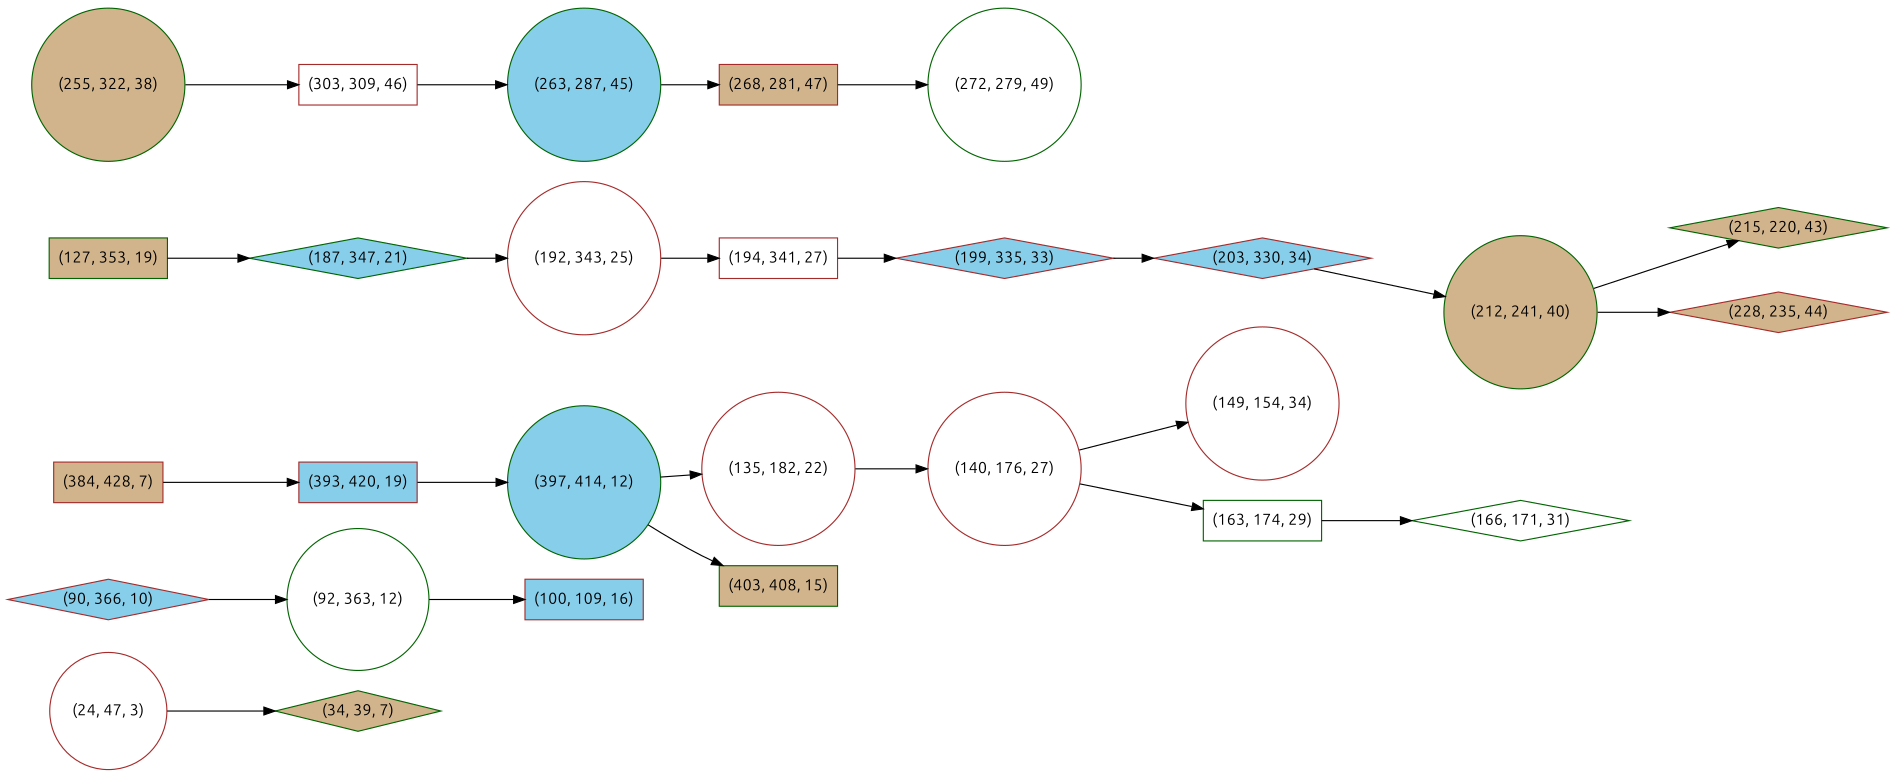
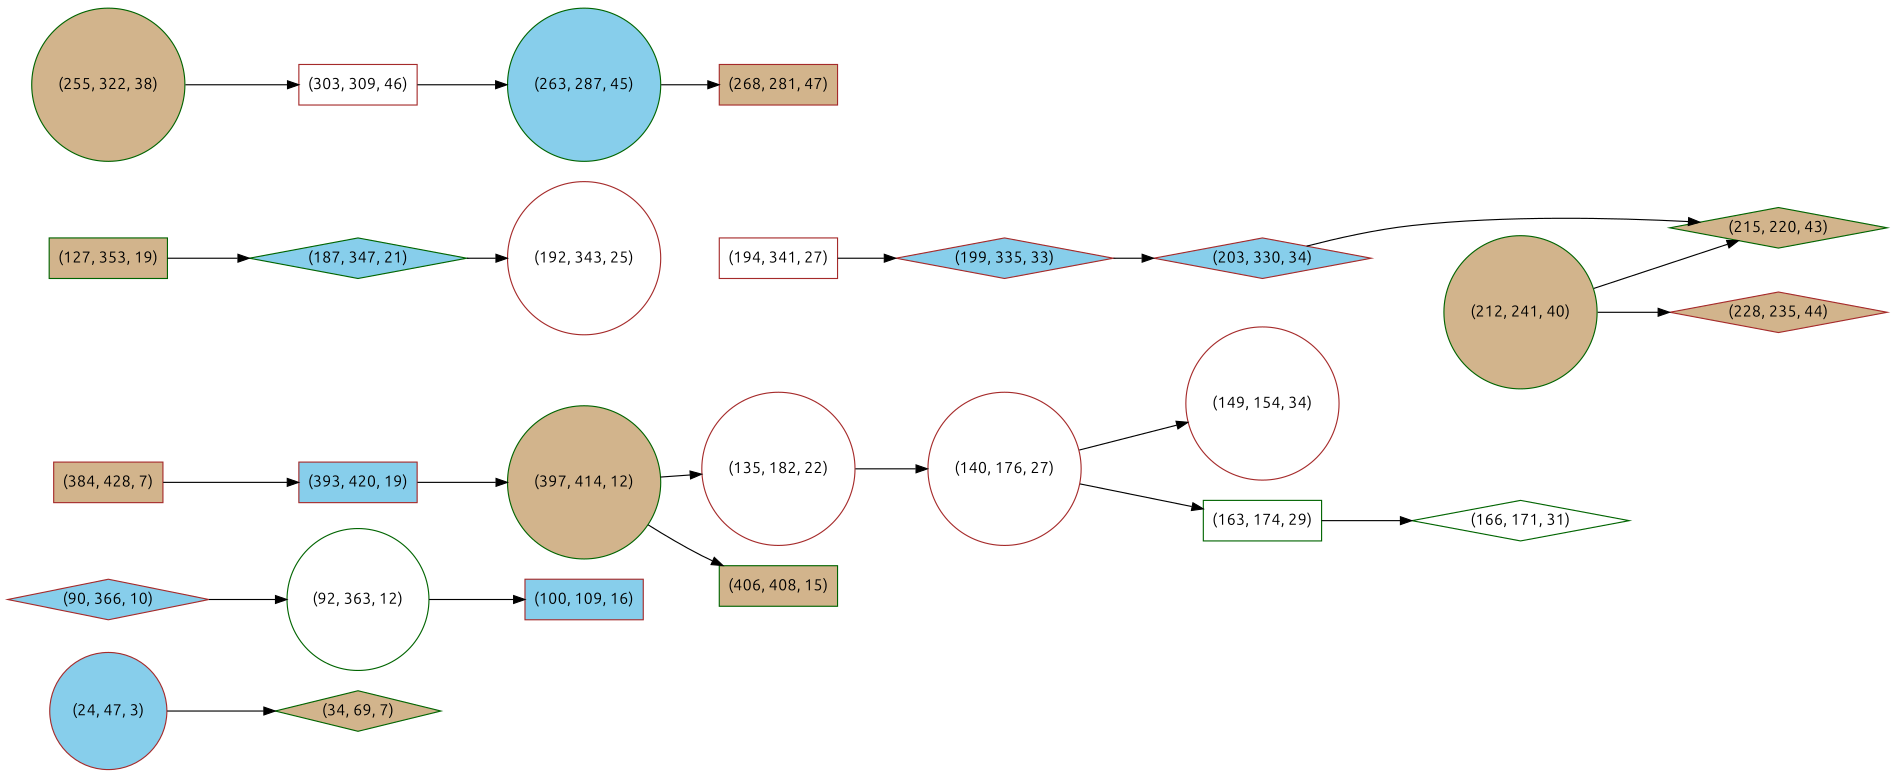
(1005, 85) -> none
(684, 258) -> none
(1374, 282) -> (1496, 220)
(584, 482) -> (584, 482)
(778, 586) -> (778, 586)
(108, 711) -> (108, 711)
(358, 711) -> (358, 711)
